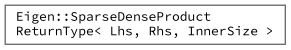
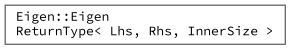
(145, 25) -> (145, 25)
